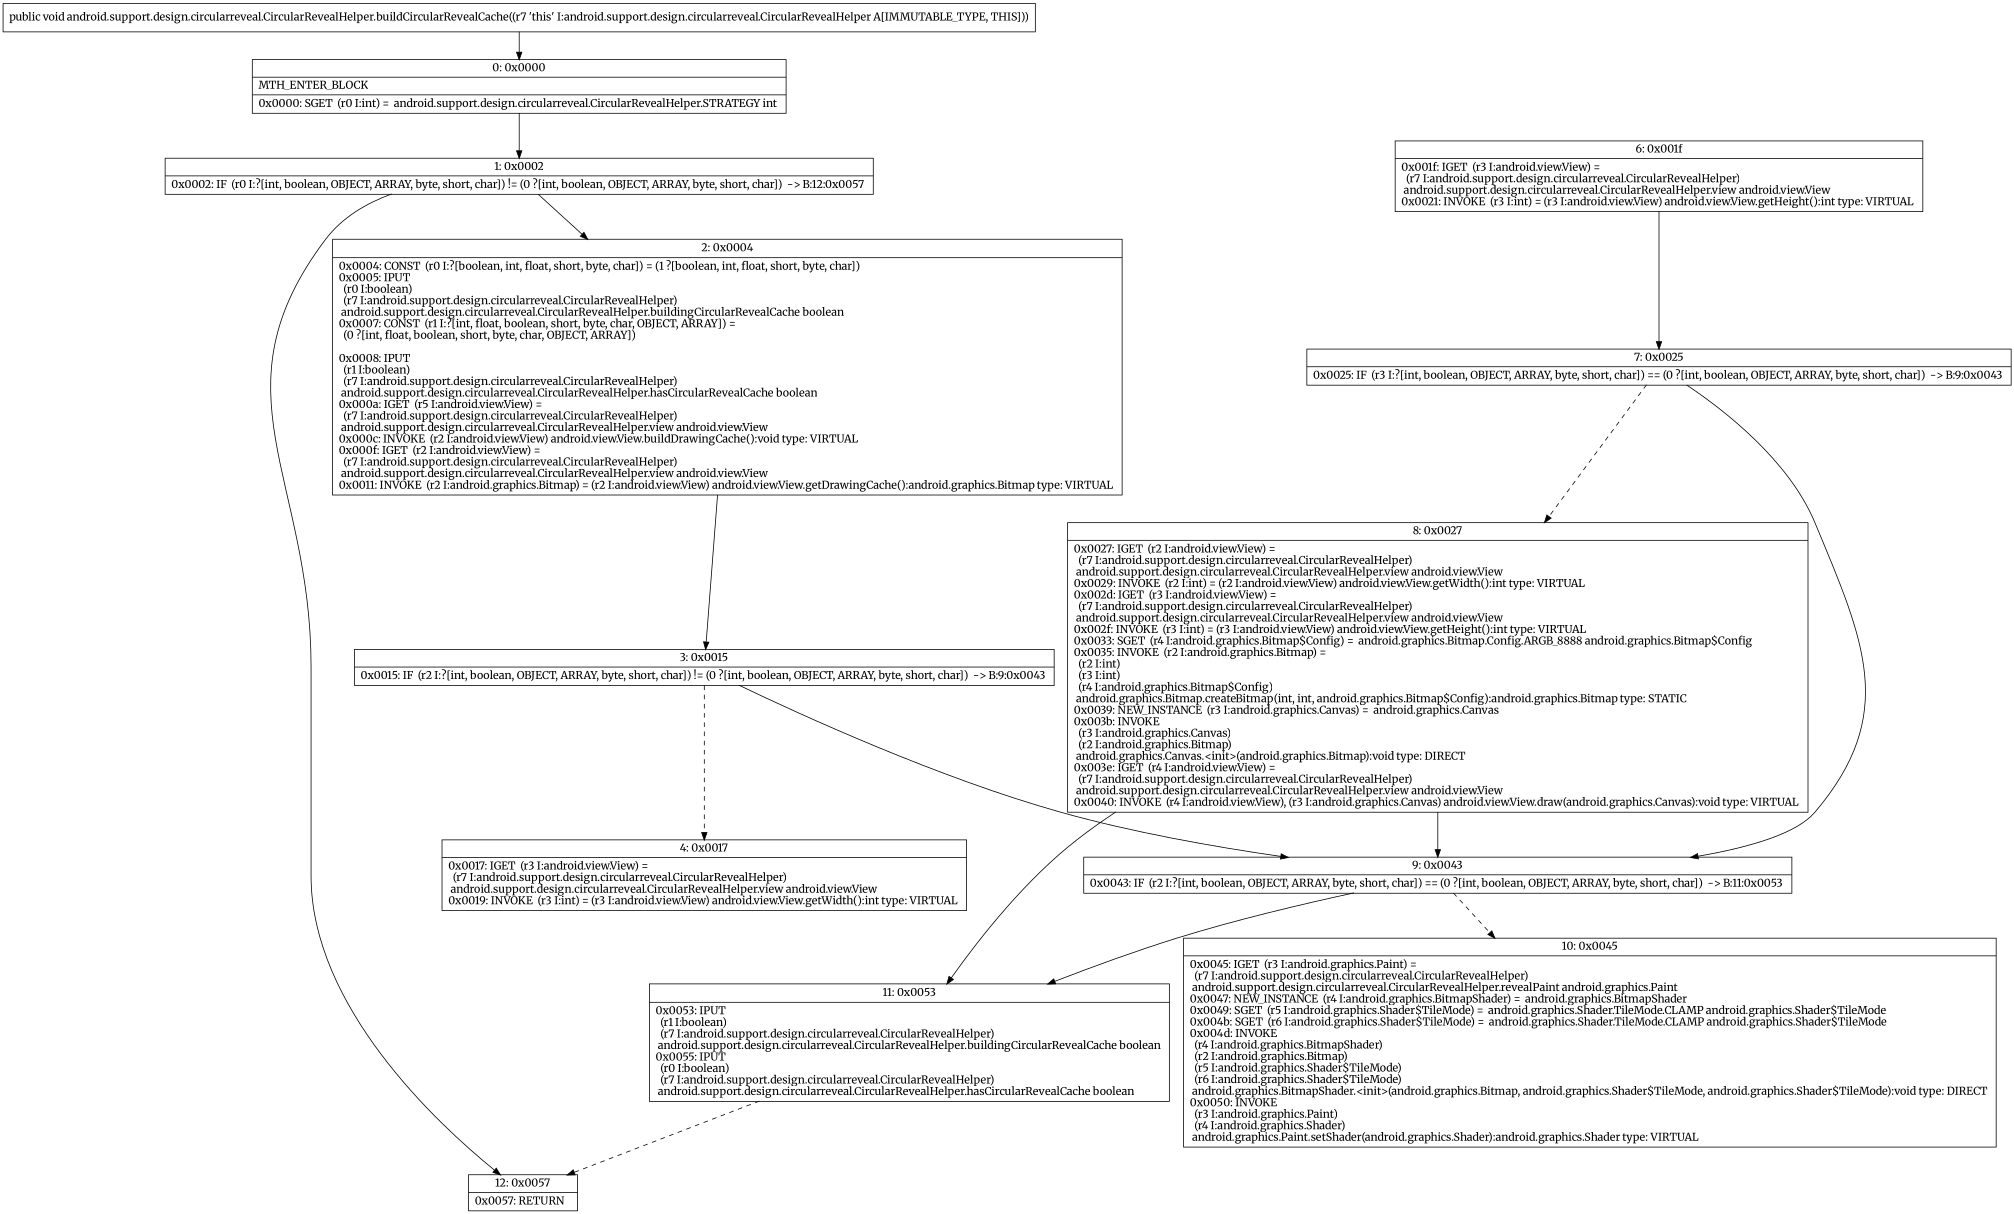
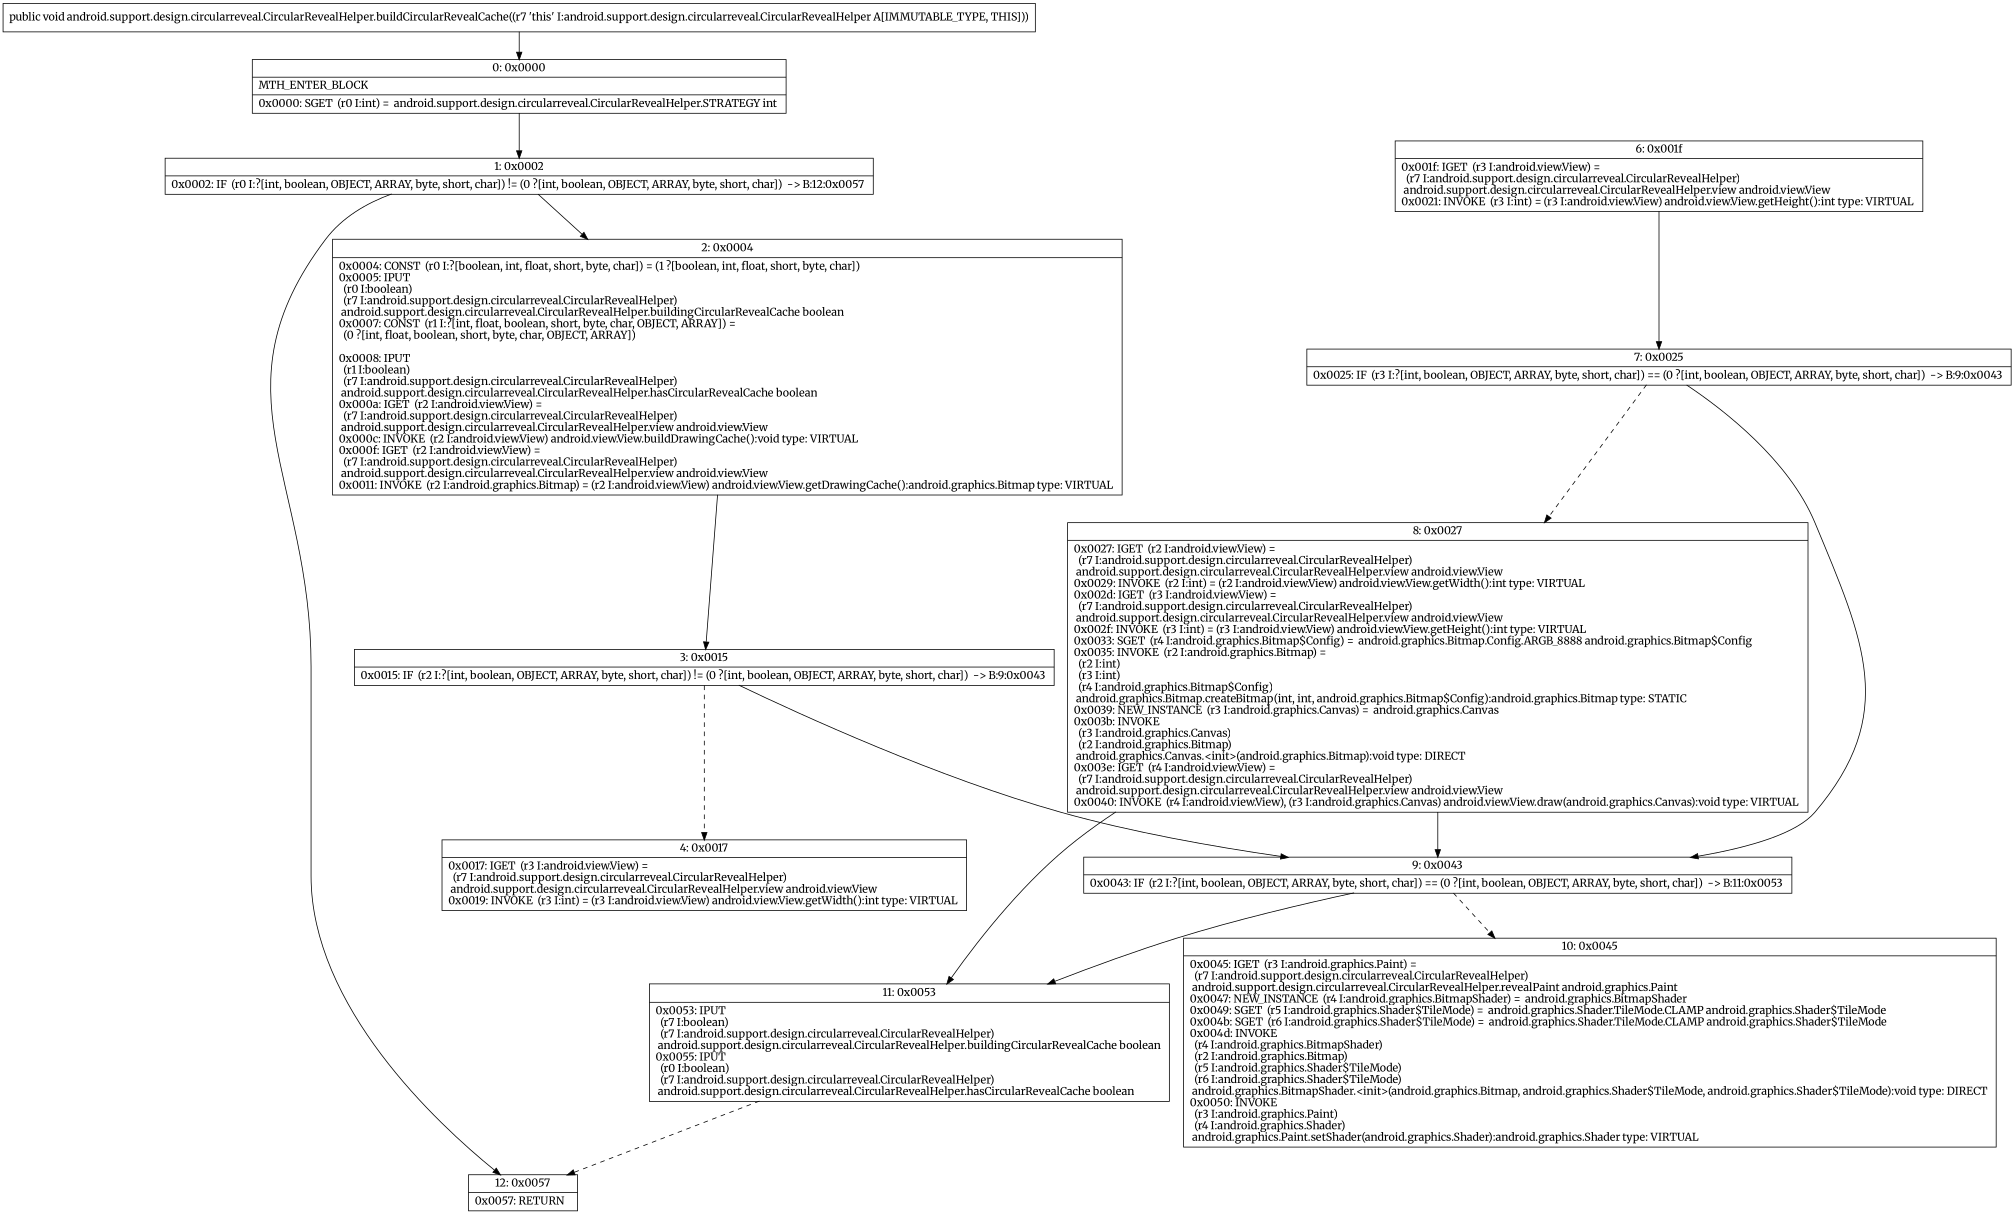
(442, 405) -> (442, 405)
(692, 1023) -> (692, 1023)
